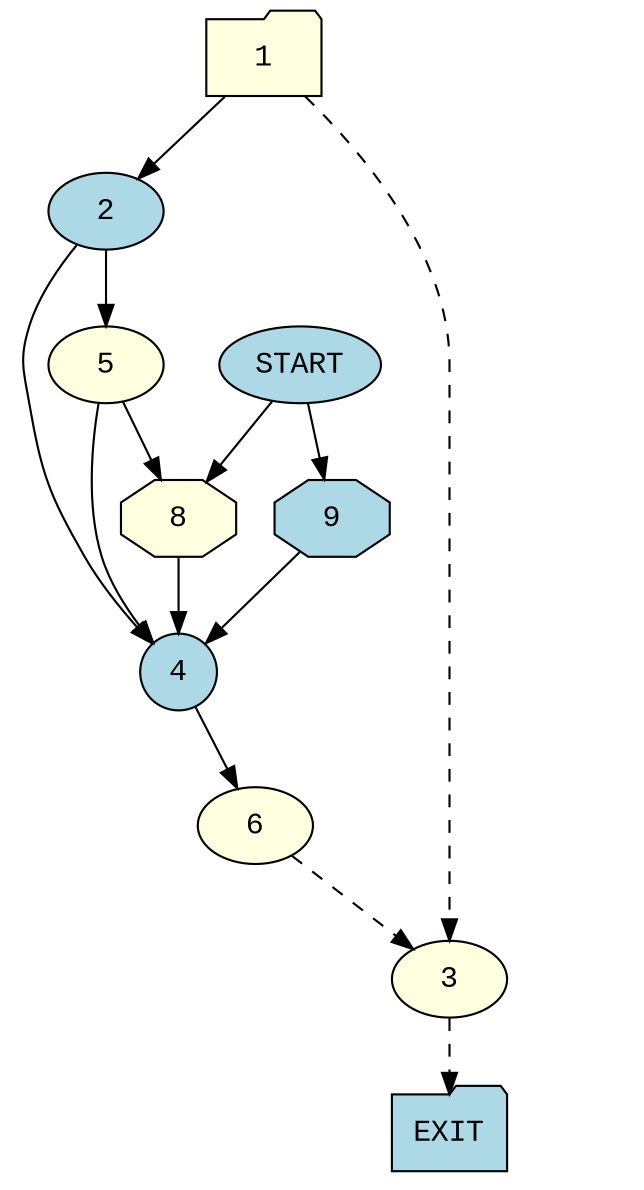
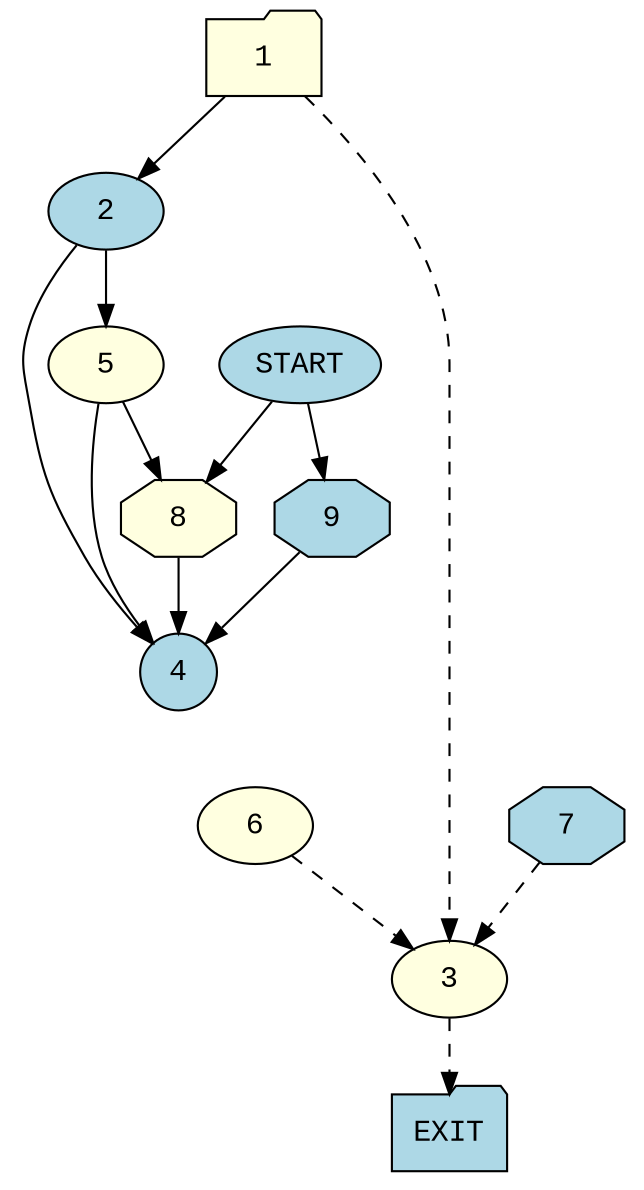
(212, 738) -> none
none -> (567, 826)
